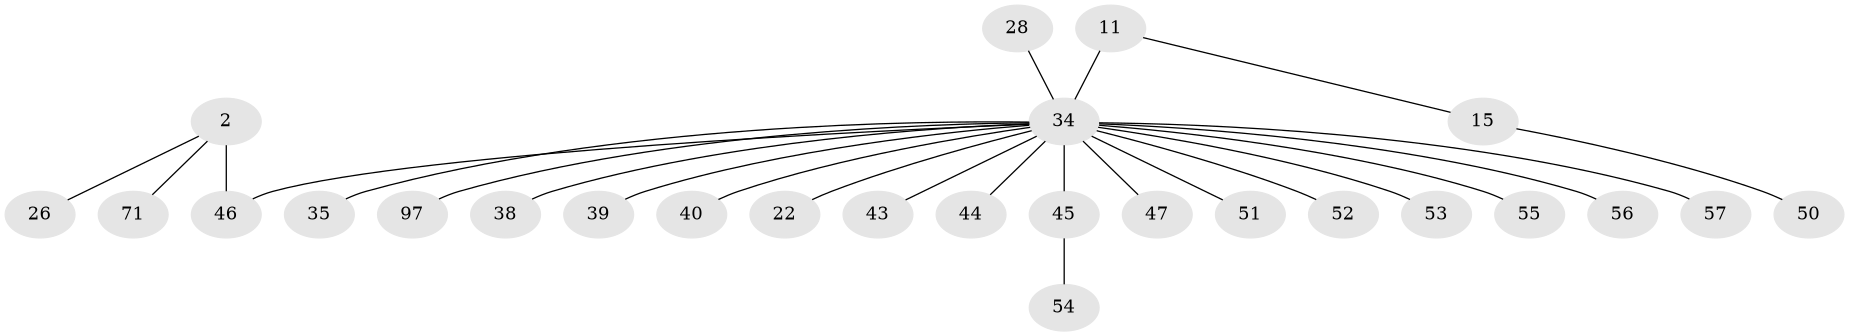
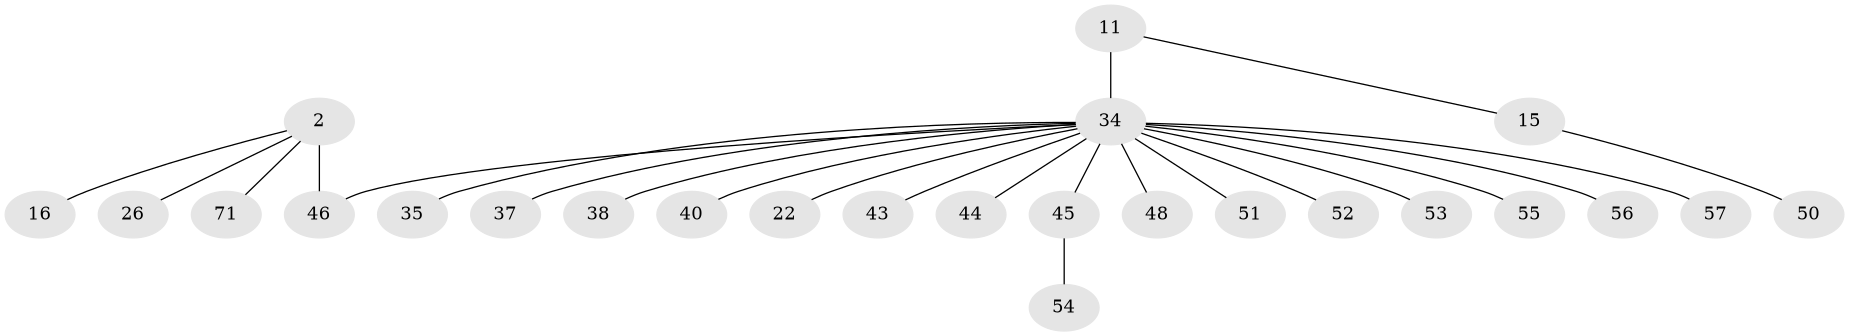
(1018, 28) -> none
none -> (40, 215)
(412, 215) -> (506, 215)
(599, 215) -> none
(1157, 215) -> (1157, 215)
